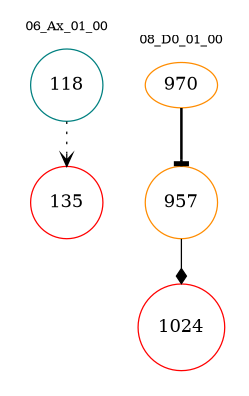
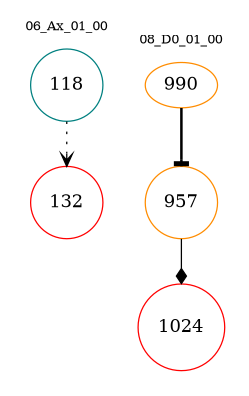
(181, 85) -> (181, 85)
(67, 203) -> (67, 203)
